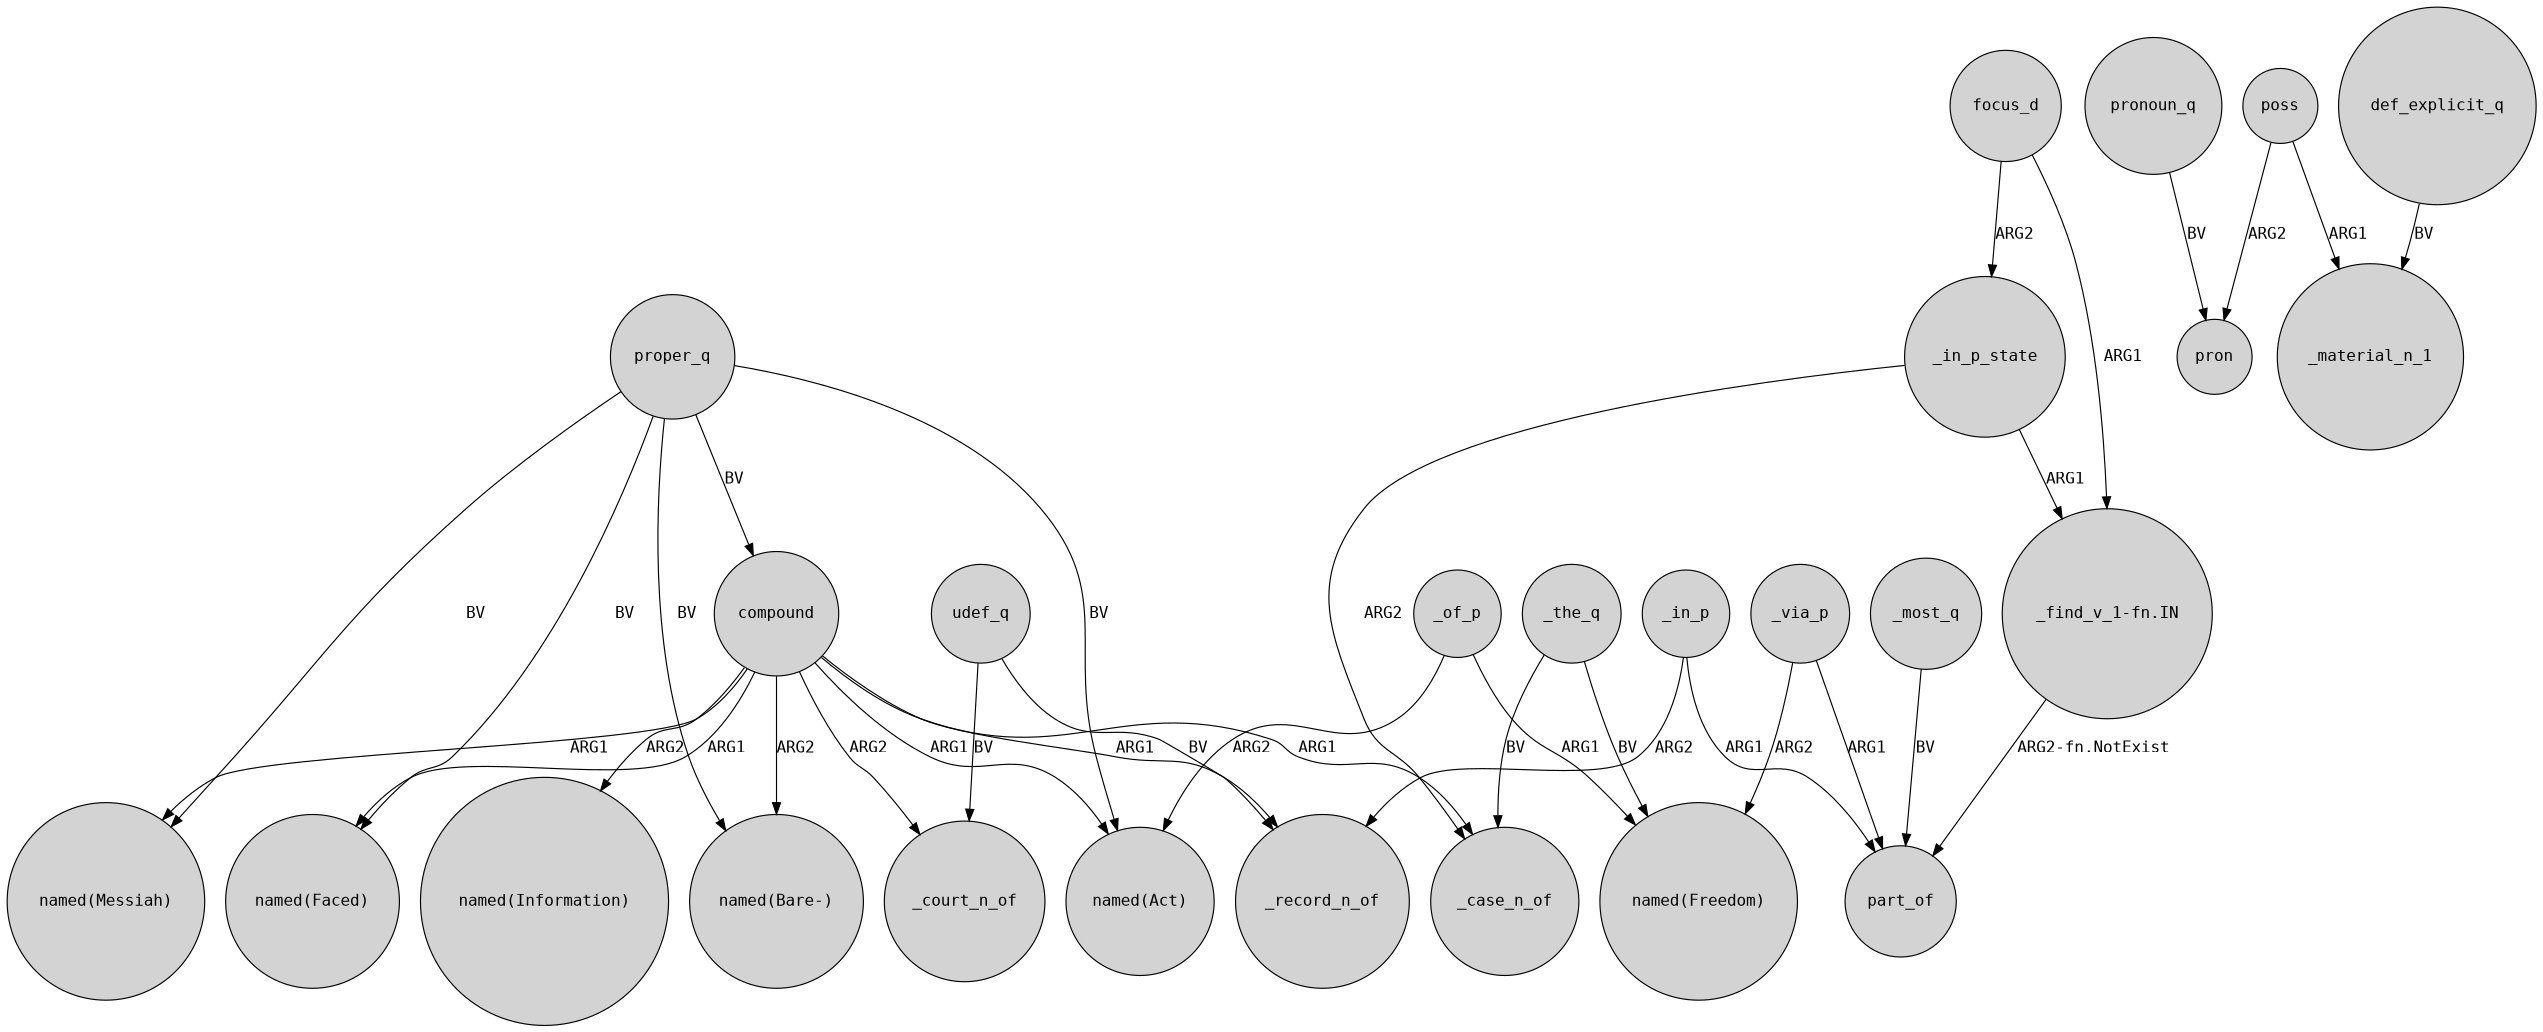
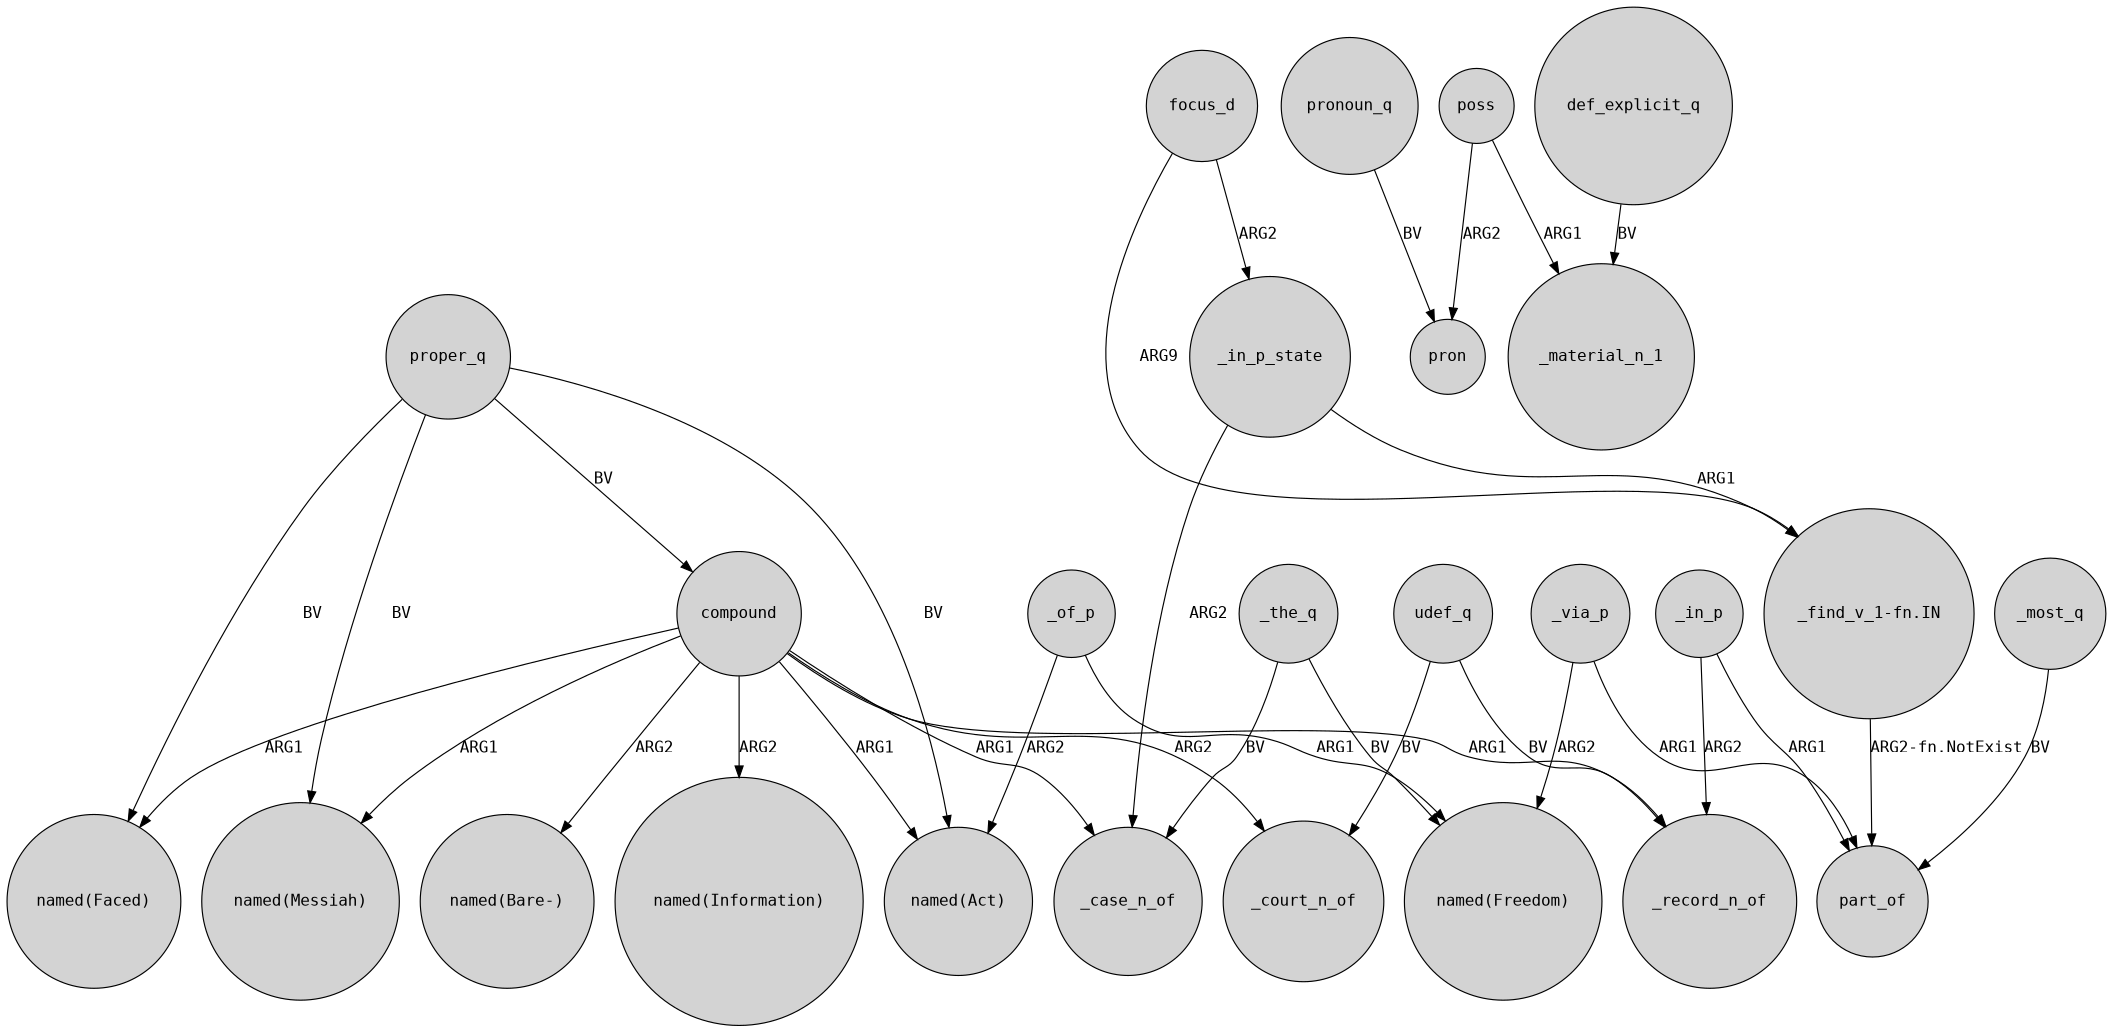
(2123, 357) -> (1159, 357)
(662, 625) -> none
